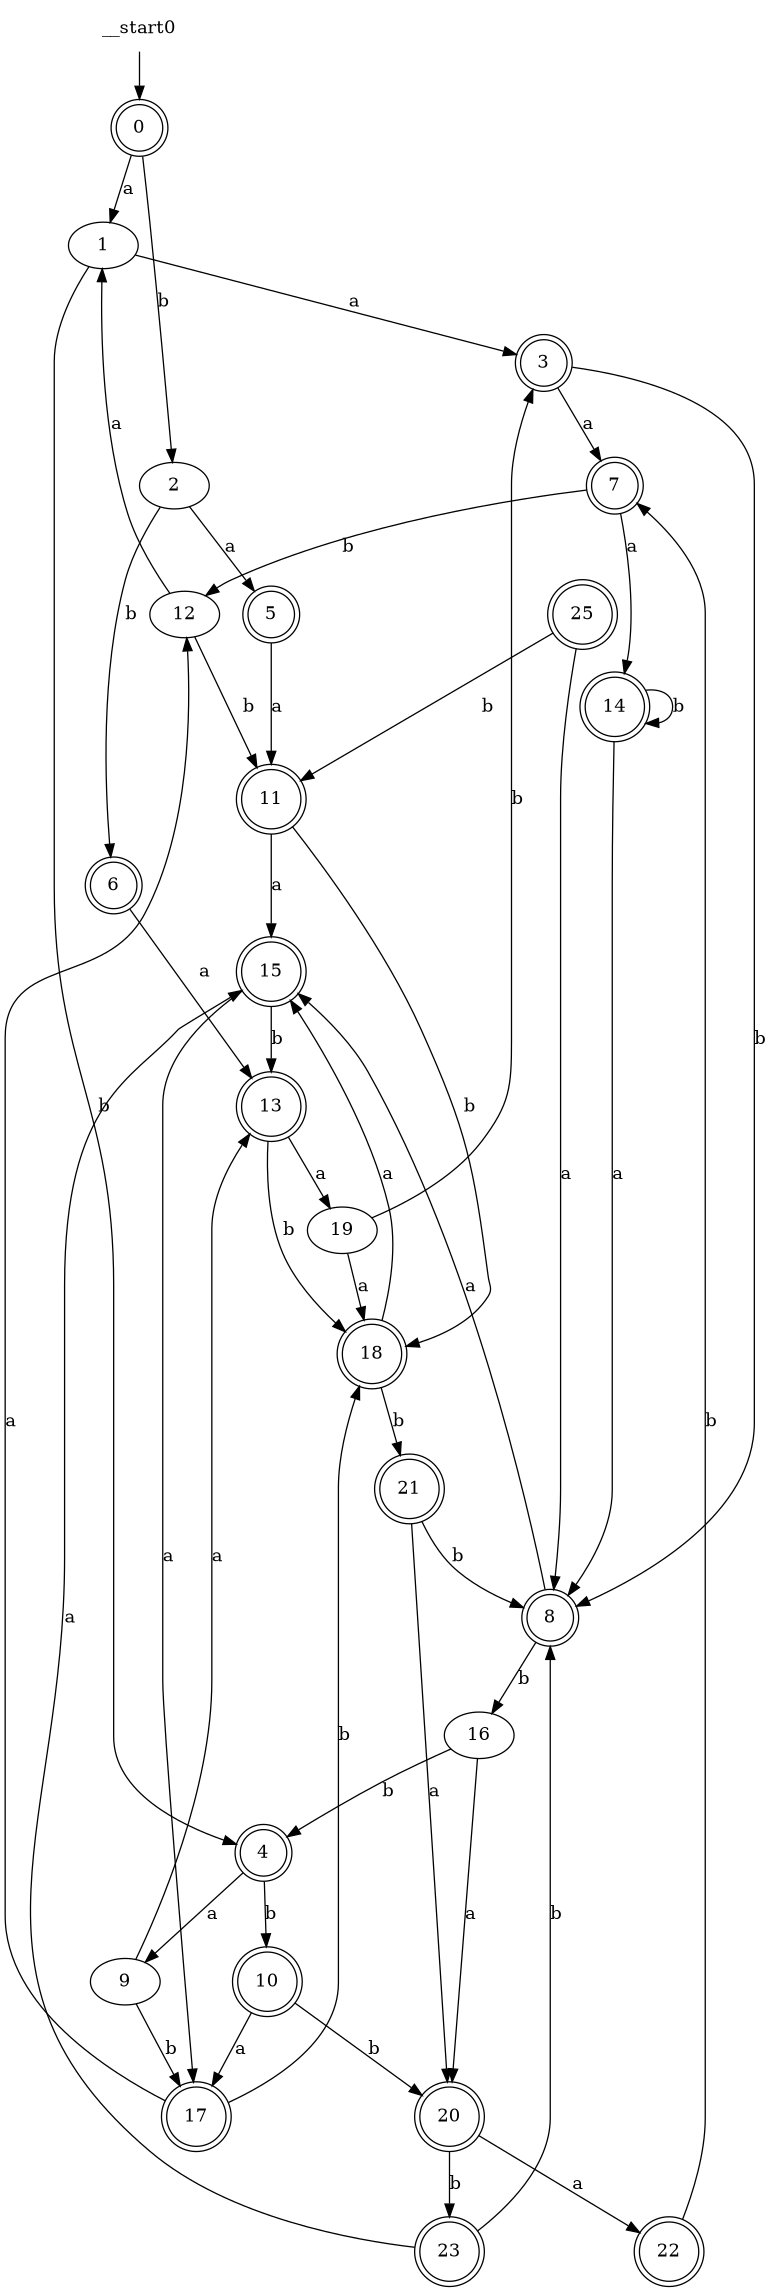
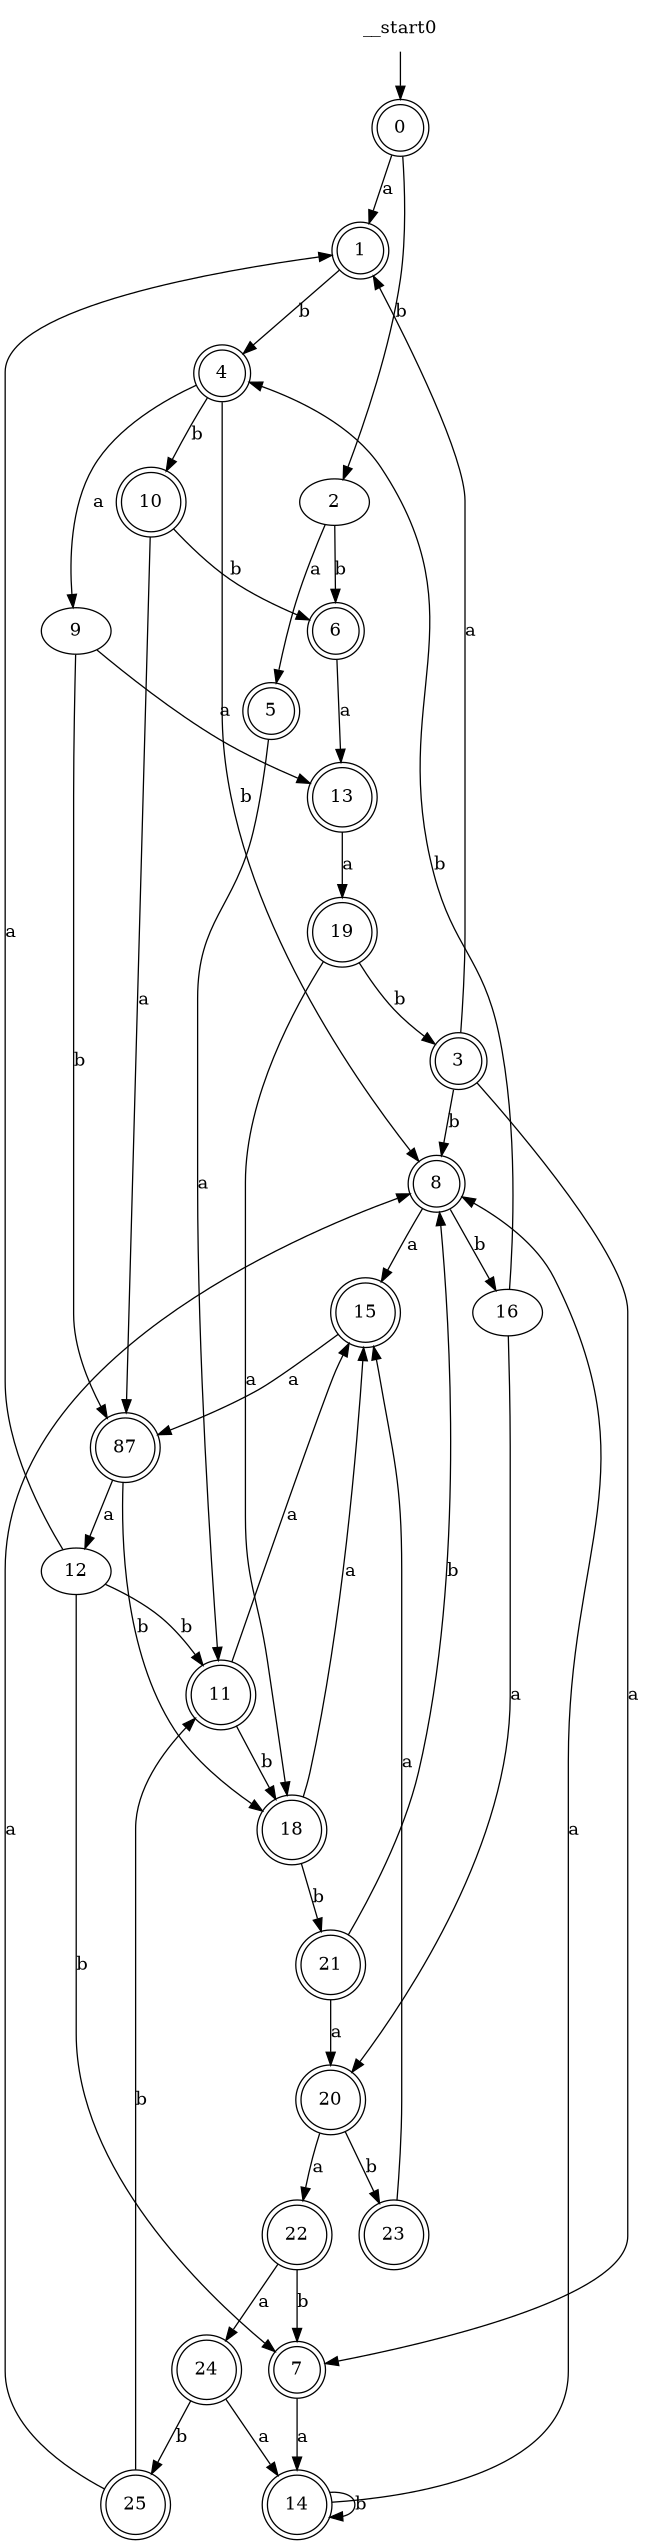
(103, 245) -> (360, 251)
(319, 303) -> (465, 651)
(398, 525) -> (76, 2001)
(271, 1033) -> none
(342, 1230) -> (342, 932)
(278, 1241) -> none
(550, 1958) -> (232, 799)
(353, 2045) -> (230, 579)
(196, 2117) -> (125, 1448)
none -> (207, 2370)
